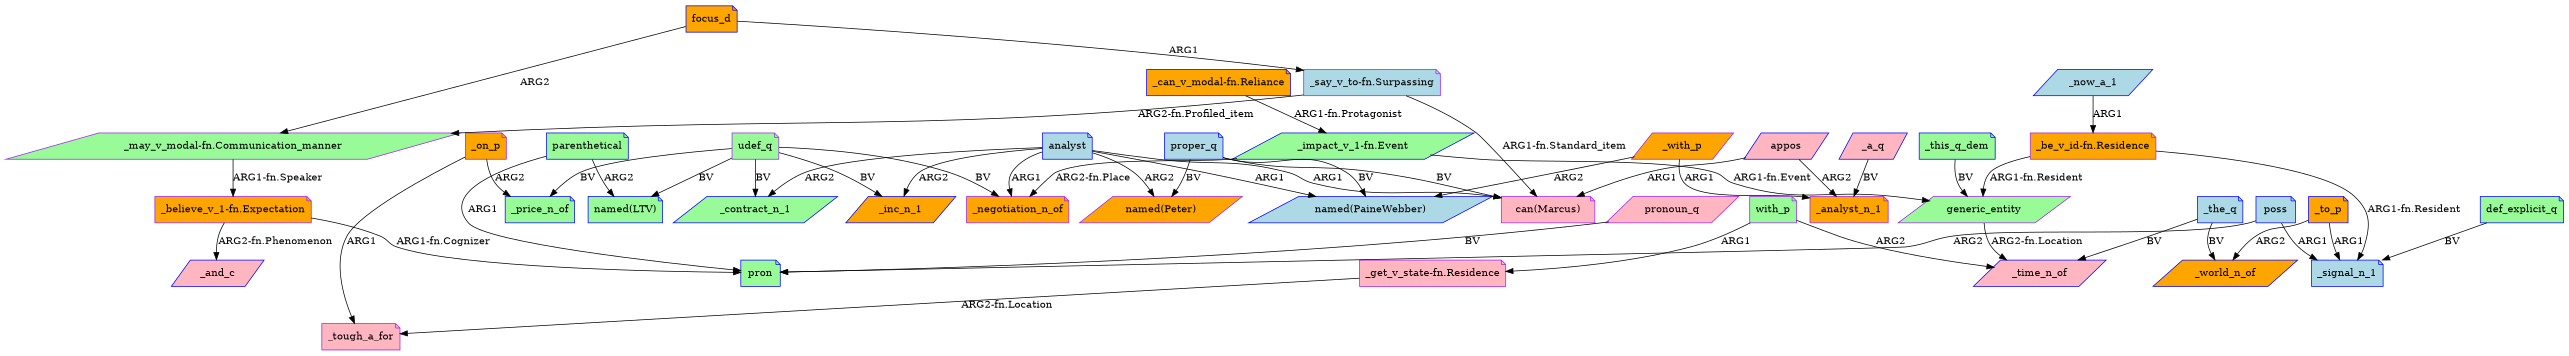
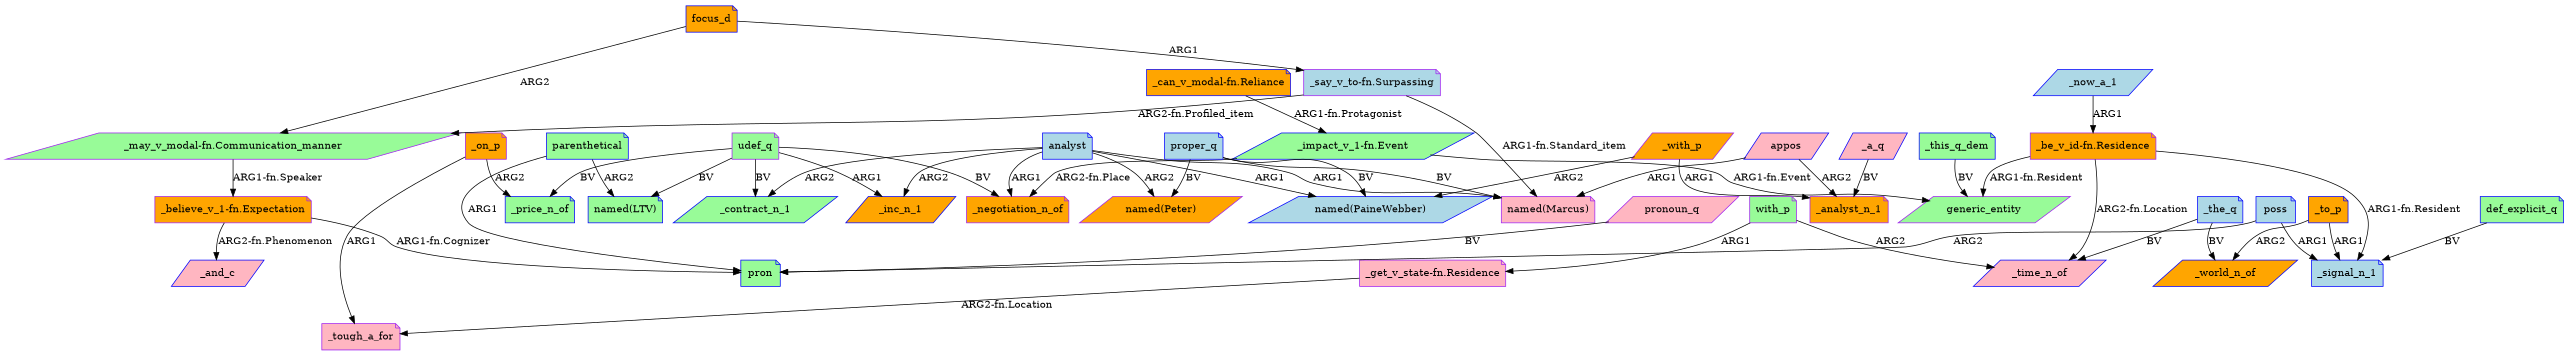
(868, 178) -> (868, 178)
(1548, 210) -> (1548, 210)
(1988, 241) -> (2095, 210)
